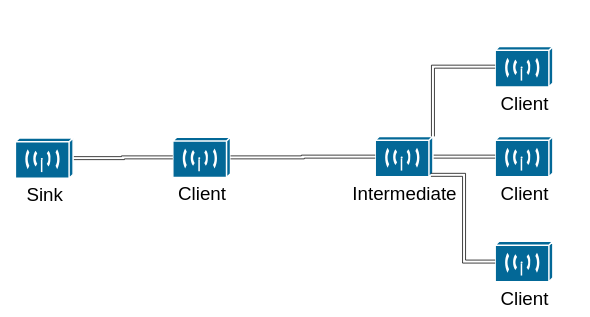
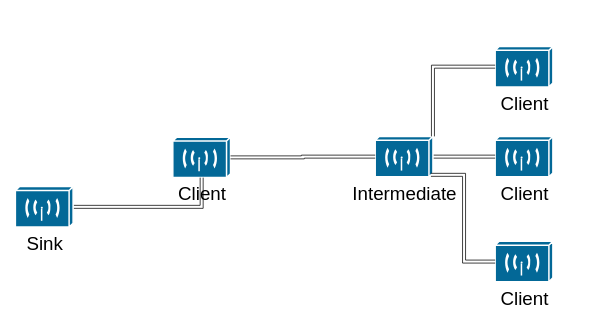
(44, 158) -> (44, 207)
